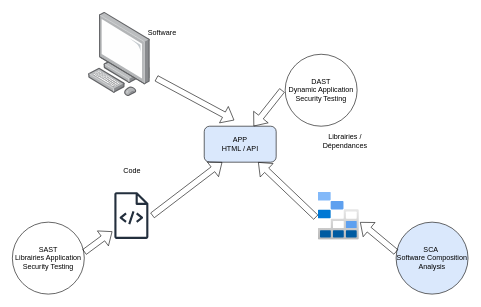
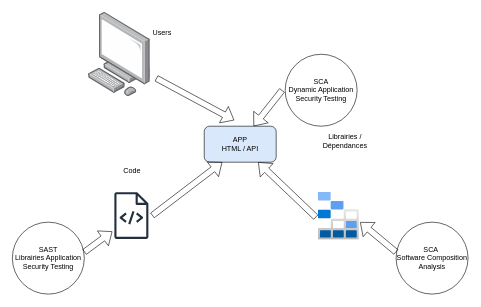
(162, 33) -> (162, 33)
(321, 90) -> (321, 90)
(432, 258) -> (432, 258)
